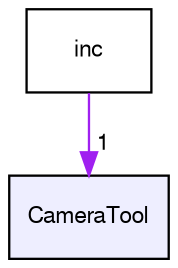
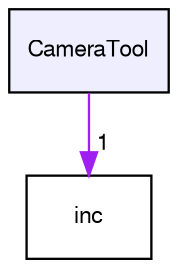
(89, 123) -> (89, 123)
